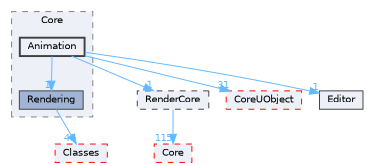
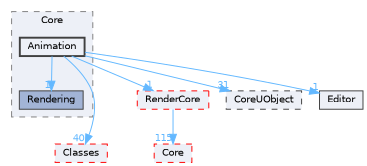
(173, 100) -> (173, 100)
(264, 100) -> (264, 100)
(64, 123) -> (87, 81)
